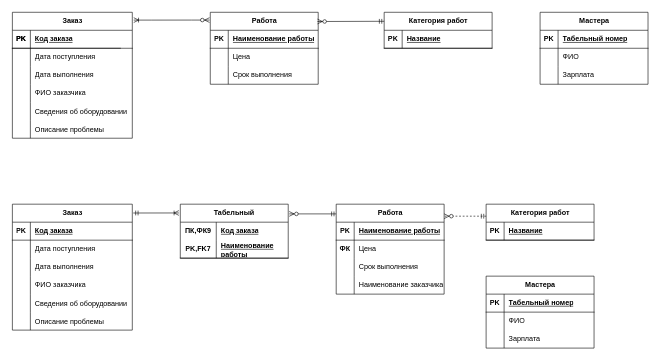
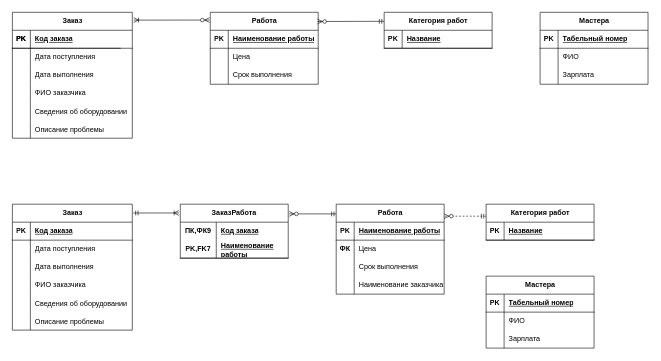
(234, 213) -> (234, 213)
